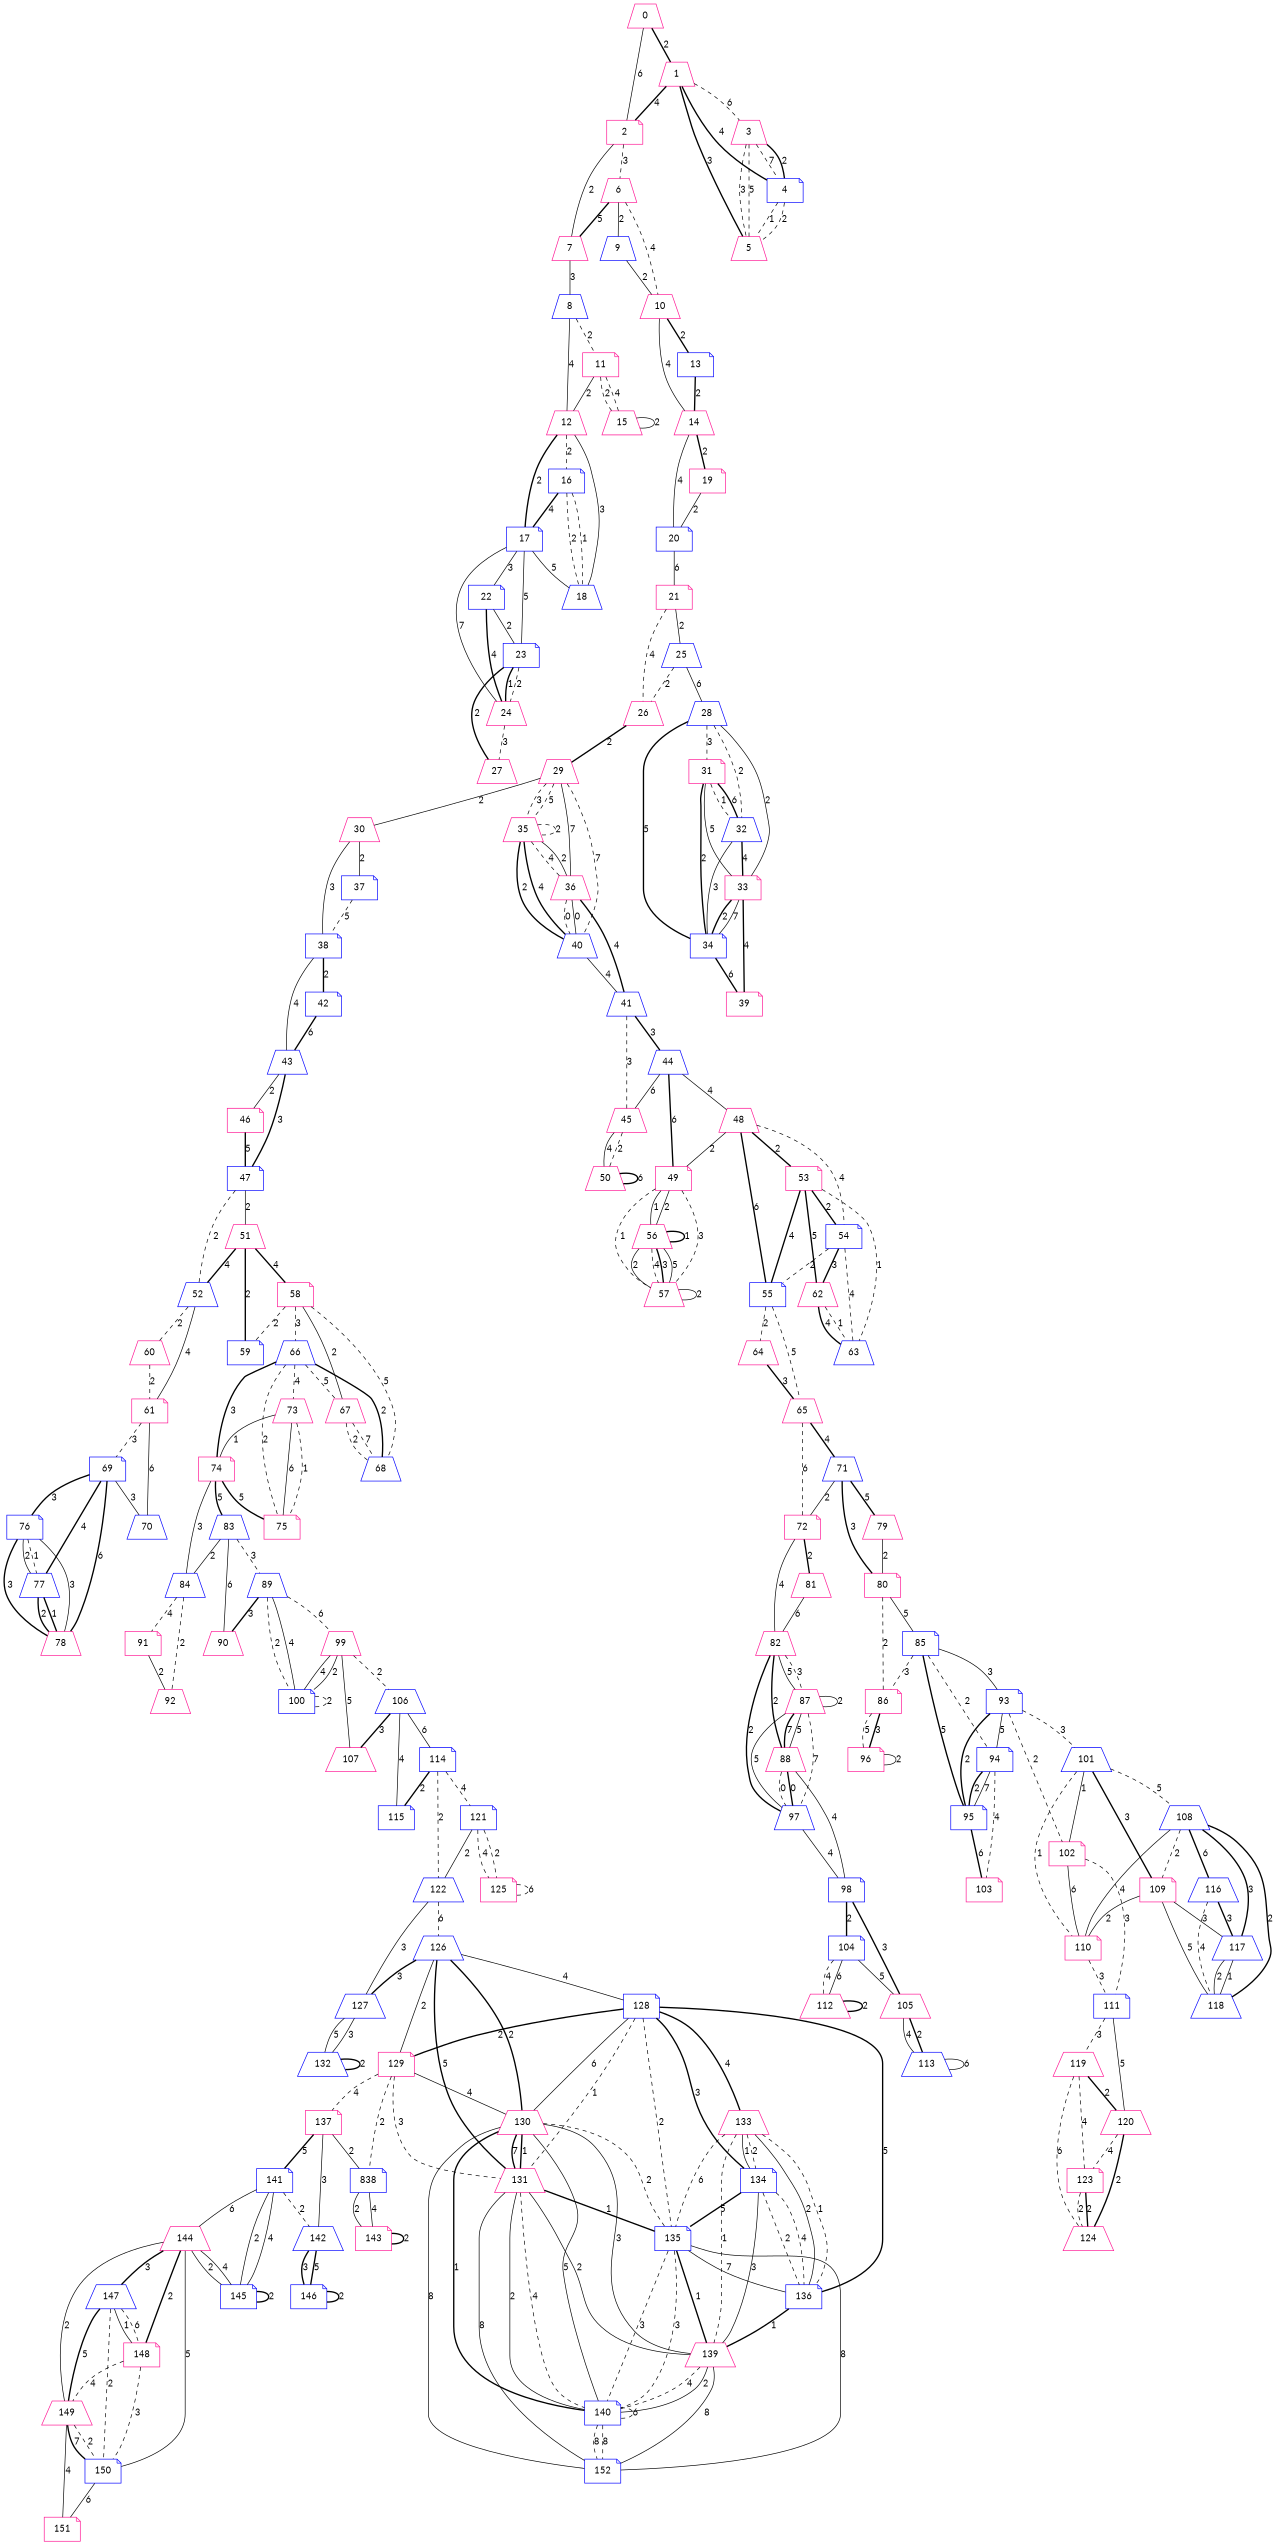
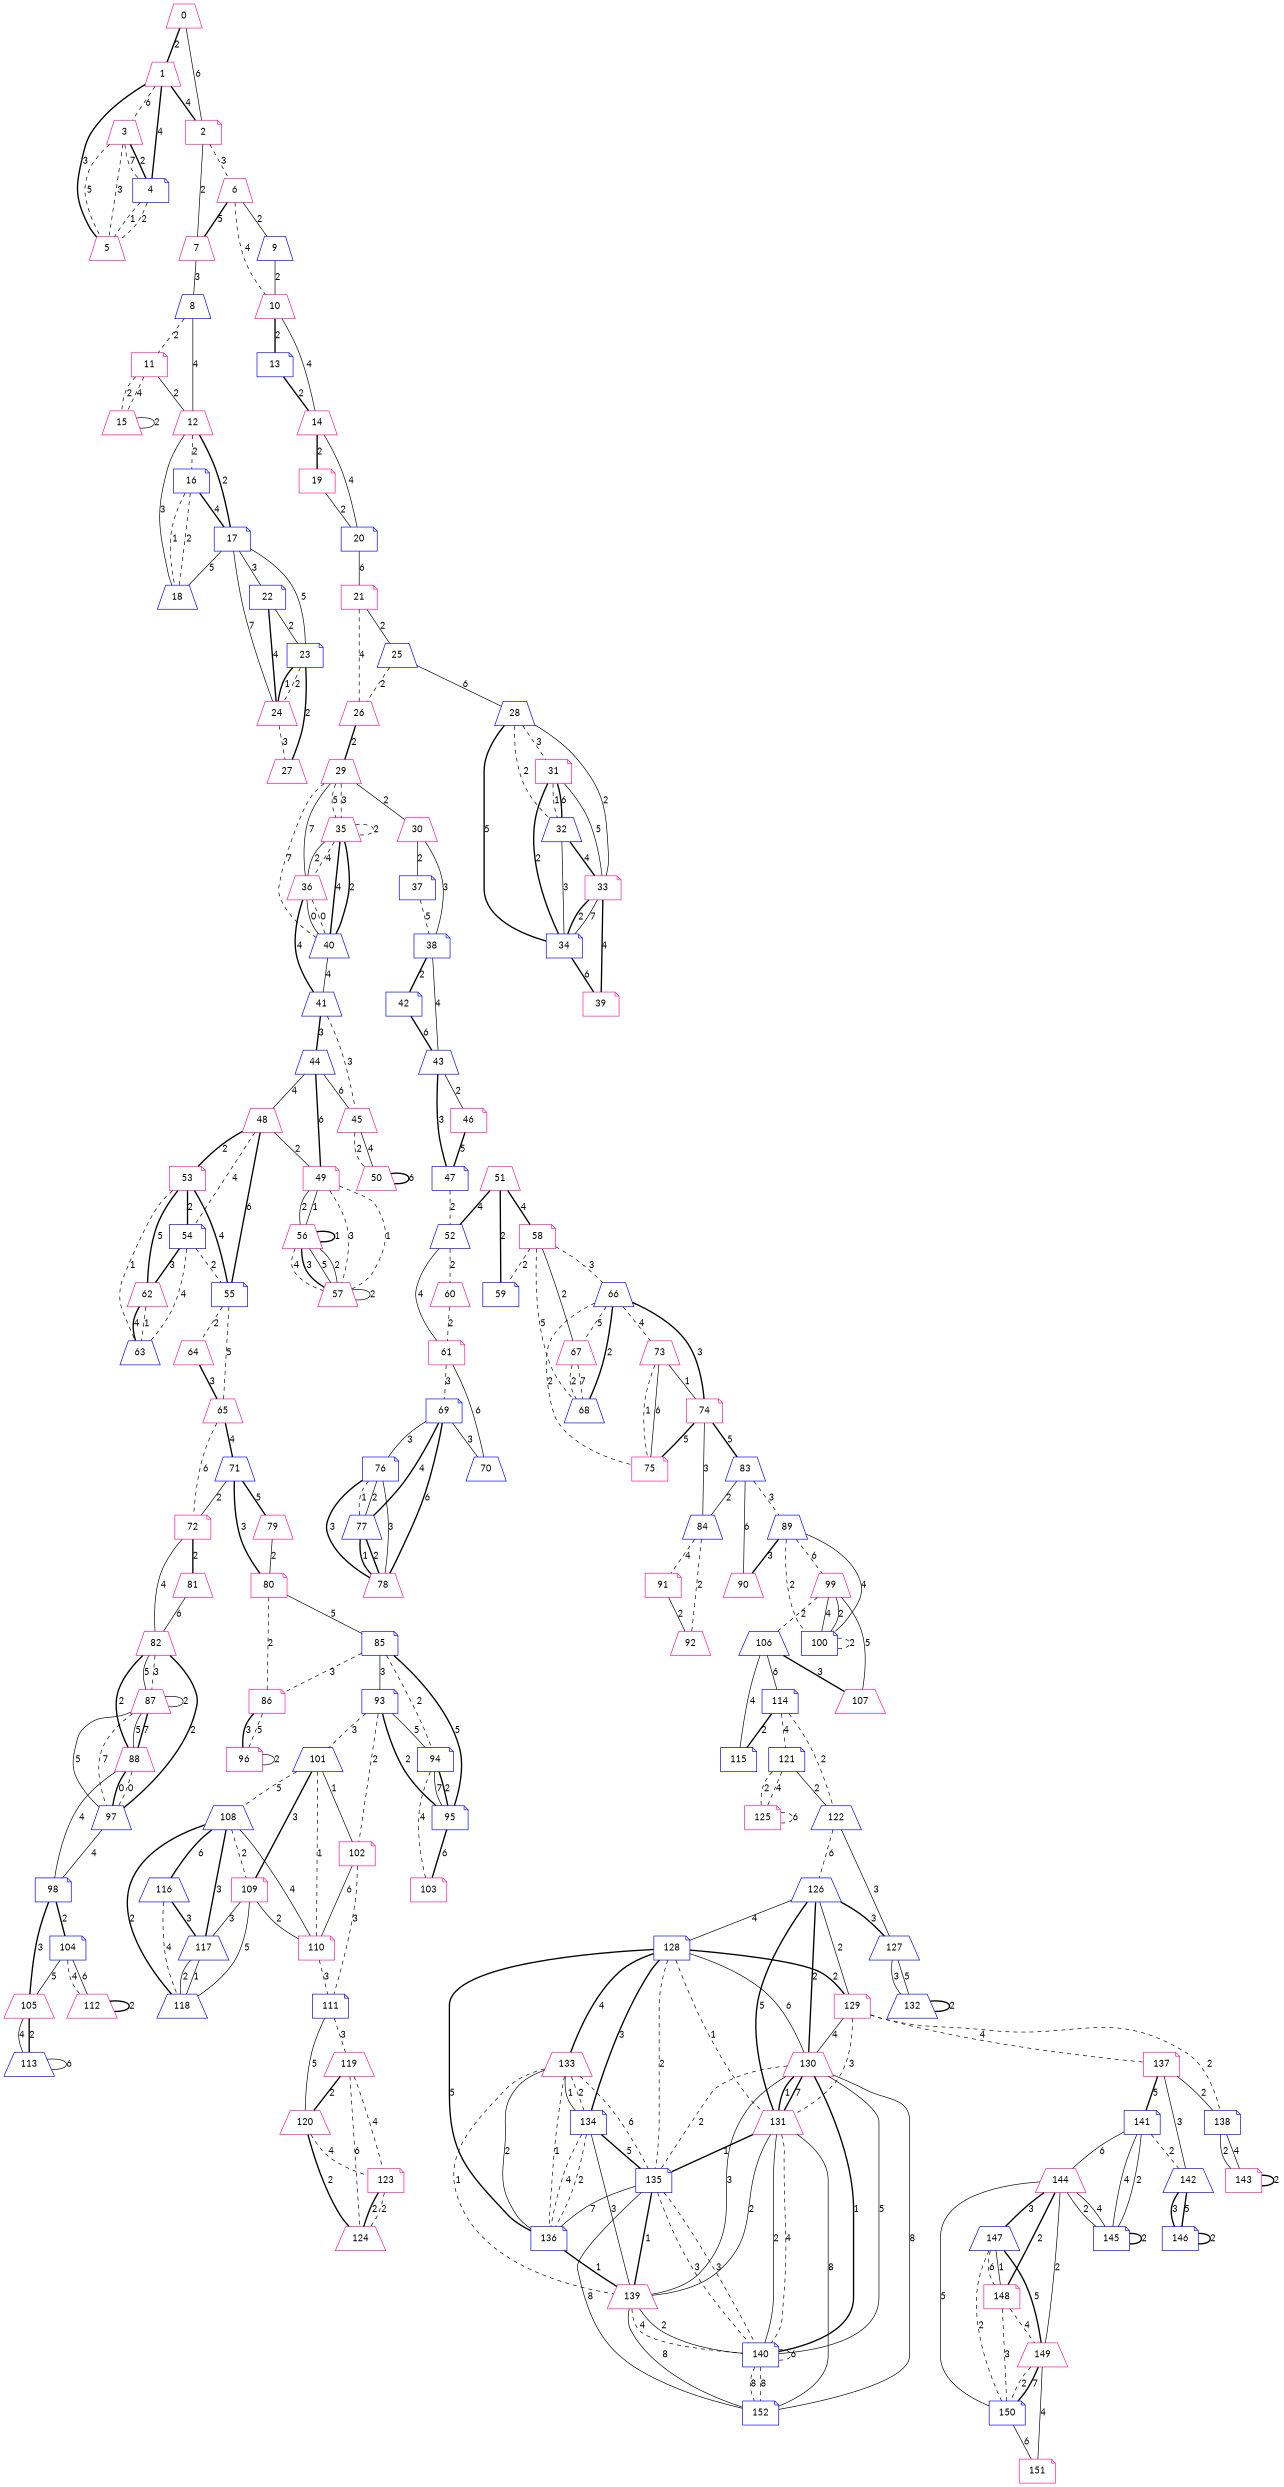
(245, 1208) -> none
(57, 1490) -> (405, 1437)
(368, 2181) -> (1222, 2122)
